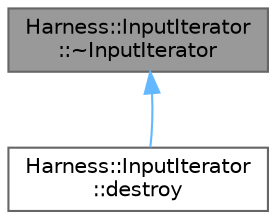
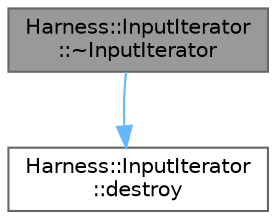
(152, 120) -> (124, 99)
